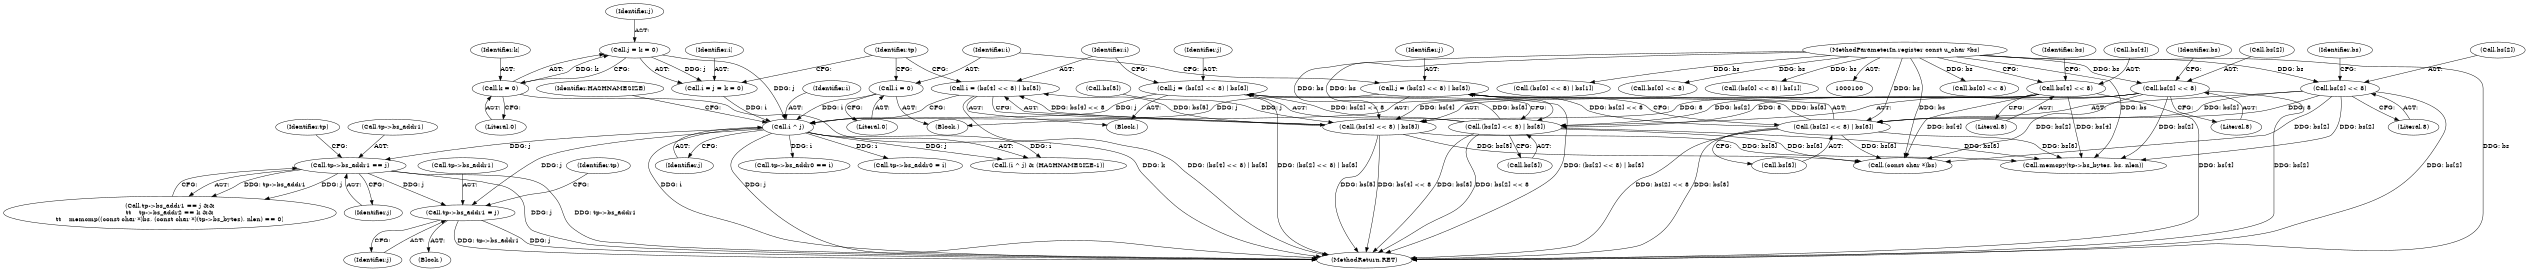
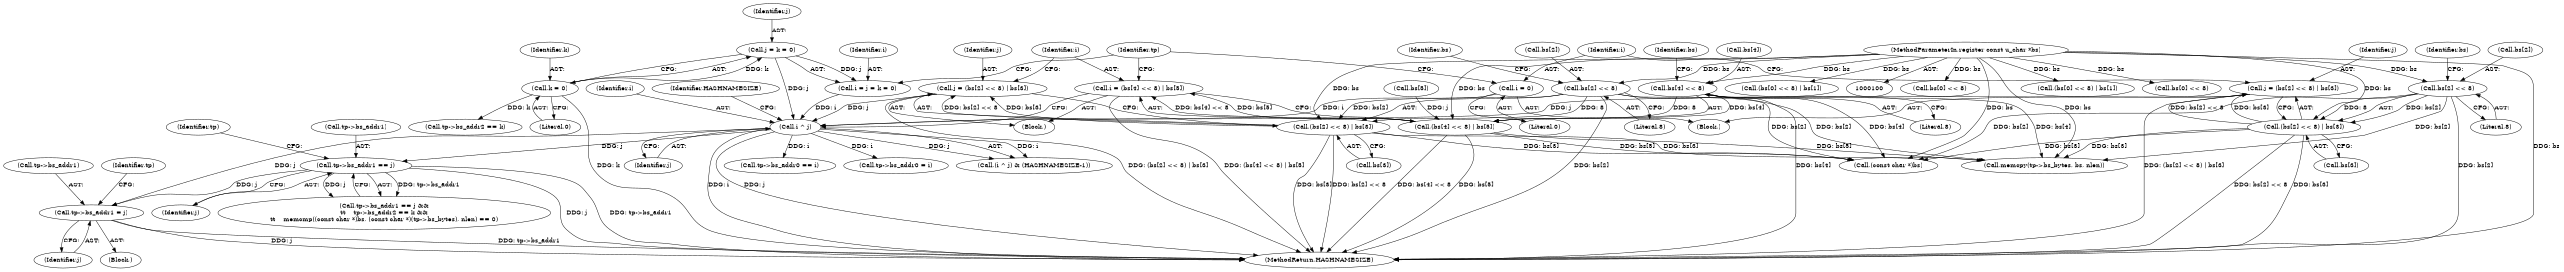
(2011, 69) -> (1837, 69)
none -> (465, 127)
(1364, 260) -> (1319, 260)
